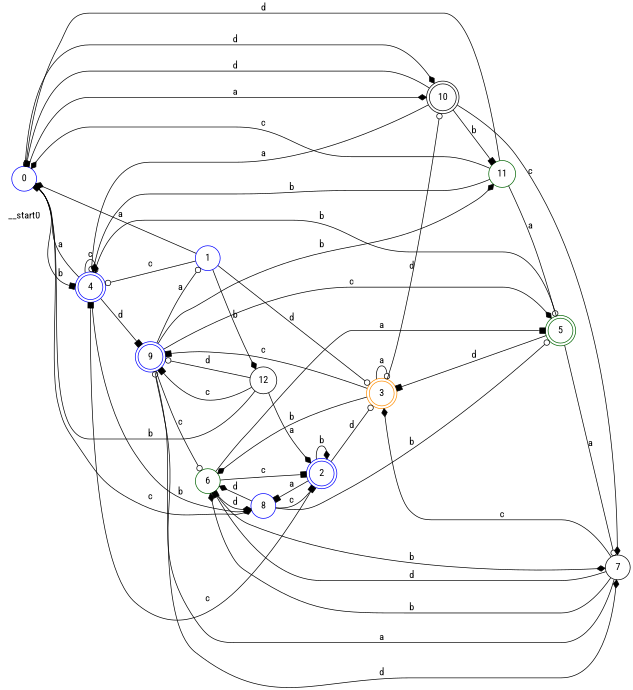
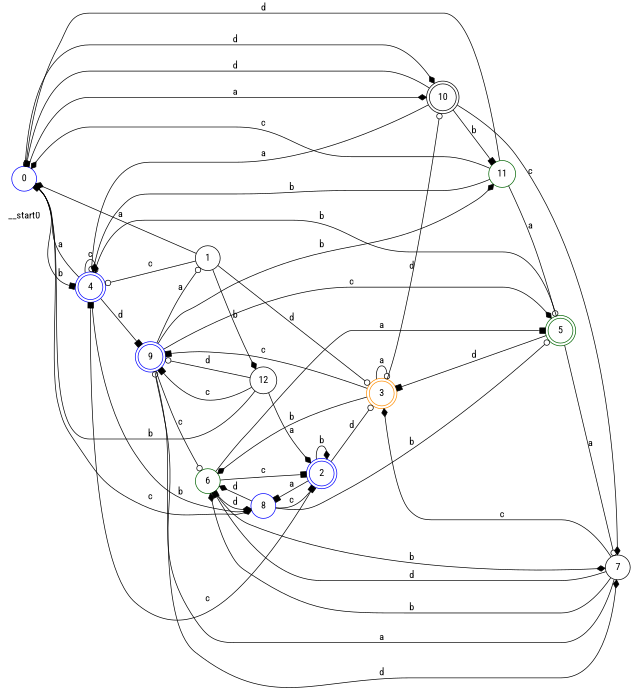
(208, 258) -> (208, 258)
